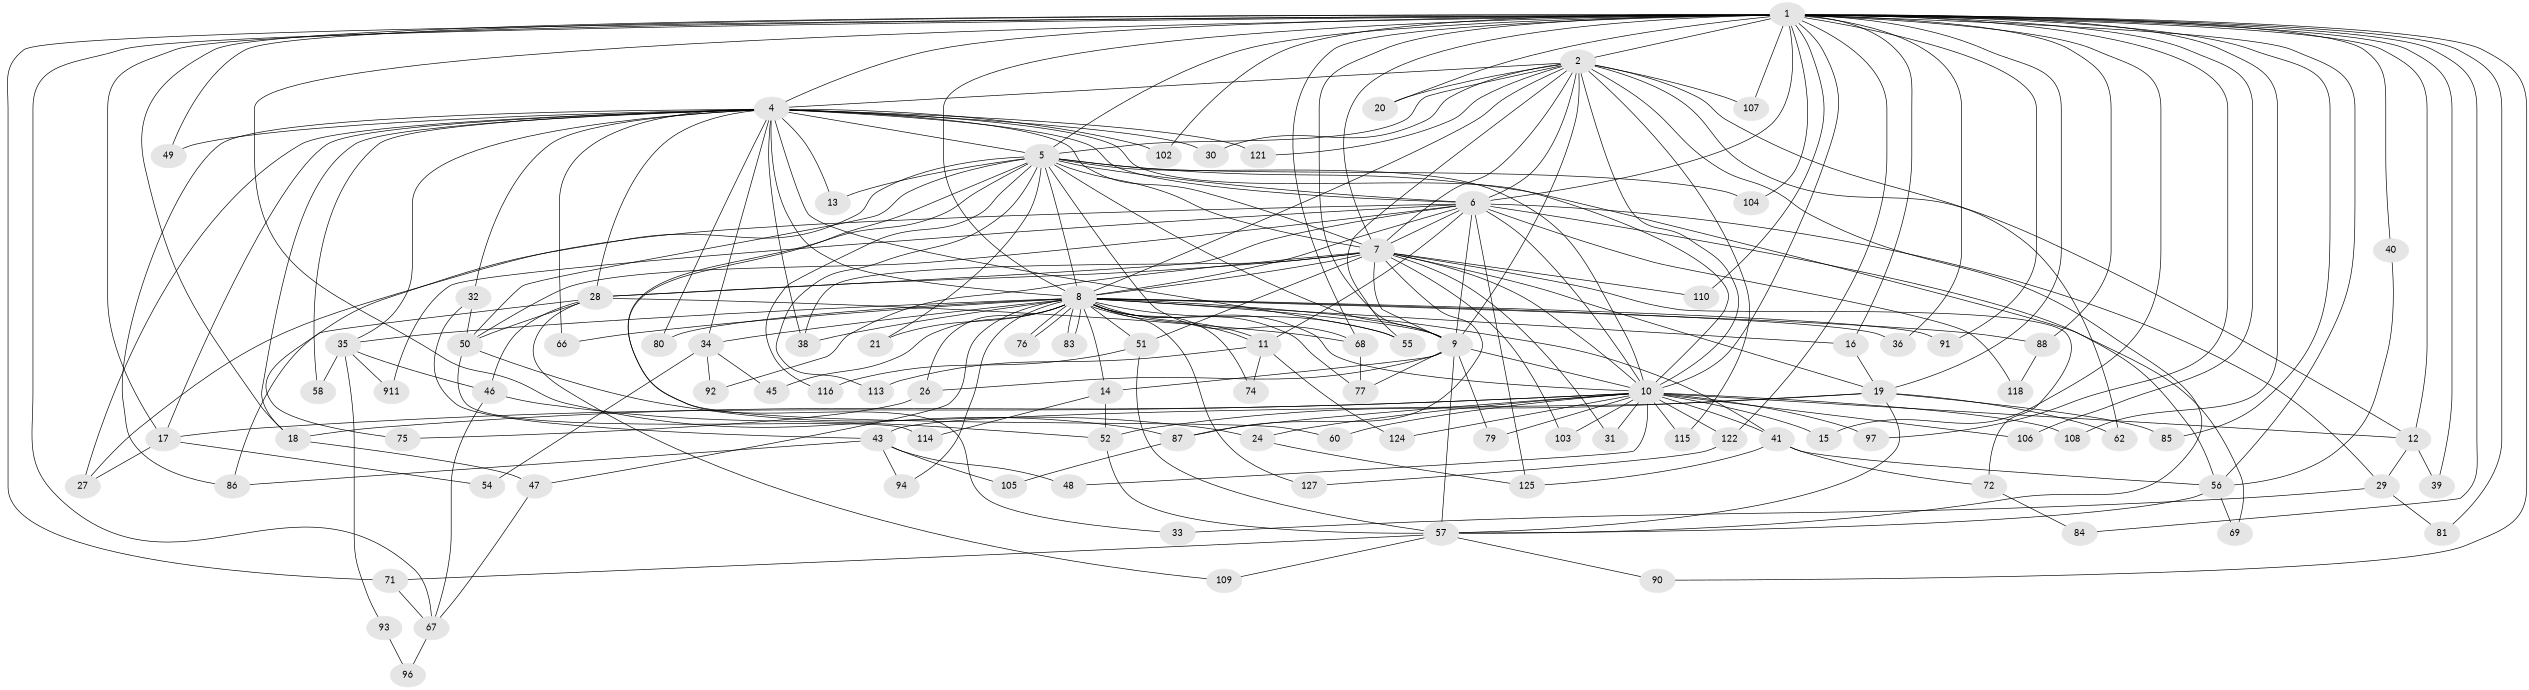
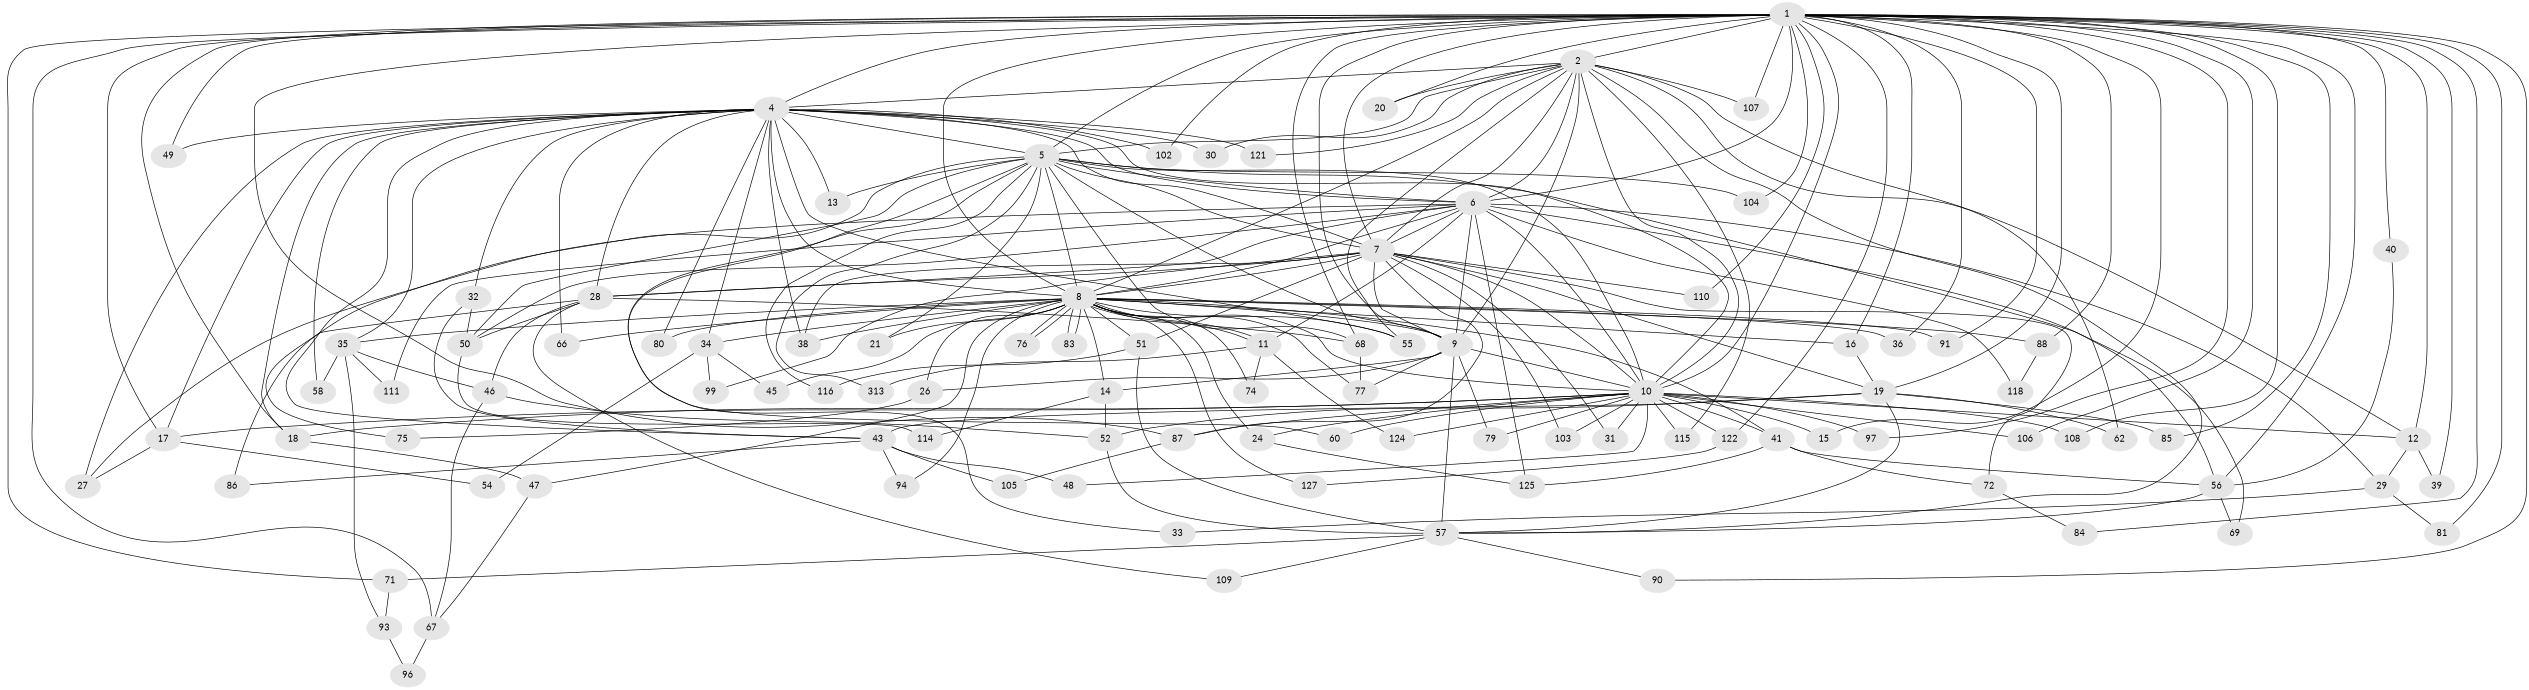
(211, 153) -> (292, 369)
(392, 392) -> (392, 392)
(711, 392) -> (711, 392)
(876, 392) -> (876, 392)
(665, 404) -> (1193, 339)
(411, 604) -> (387, 604)
